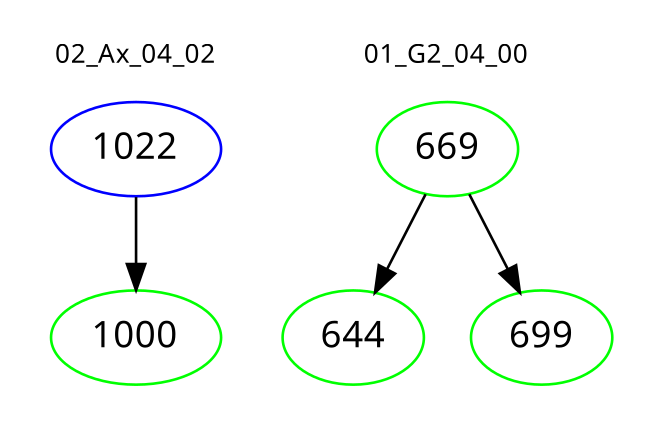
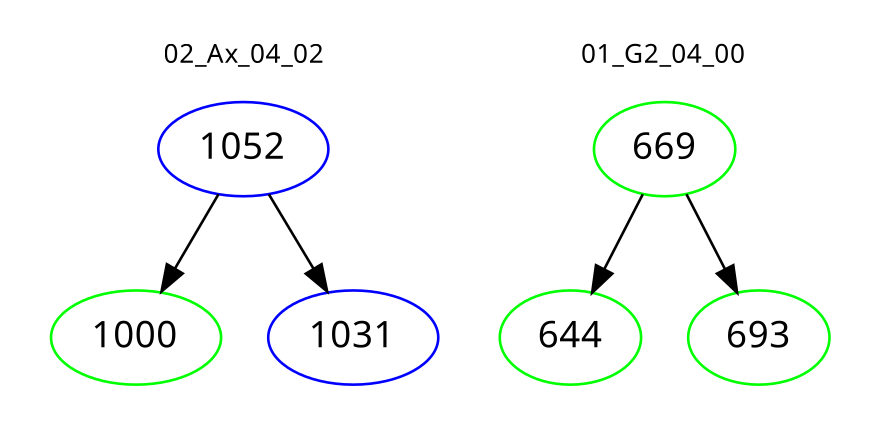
(136, 149) -> (243, 149)
none -> (353, 338)
(542, 338) -> (759, 338)
